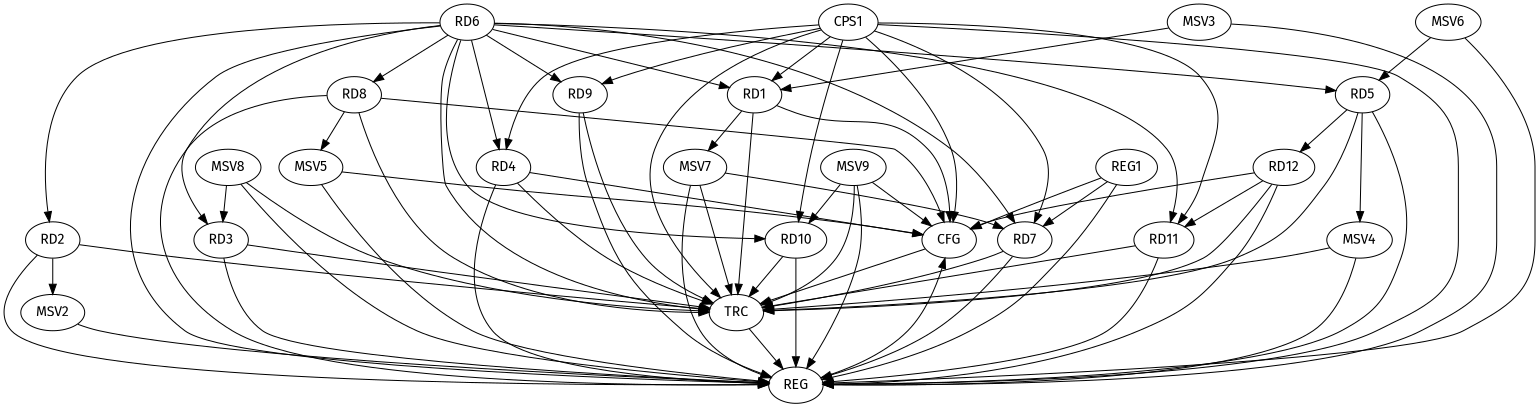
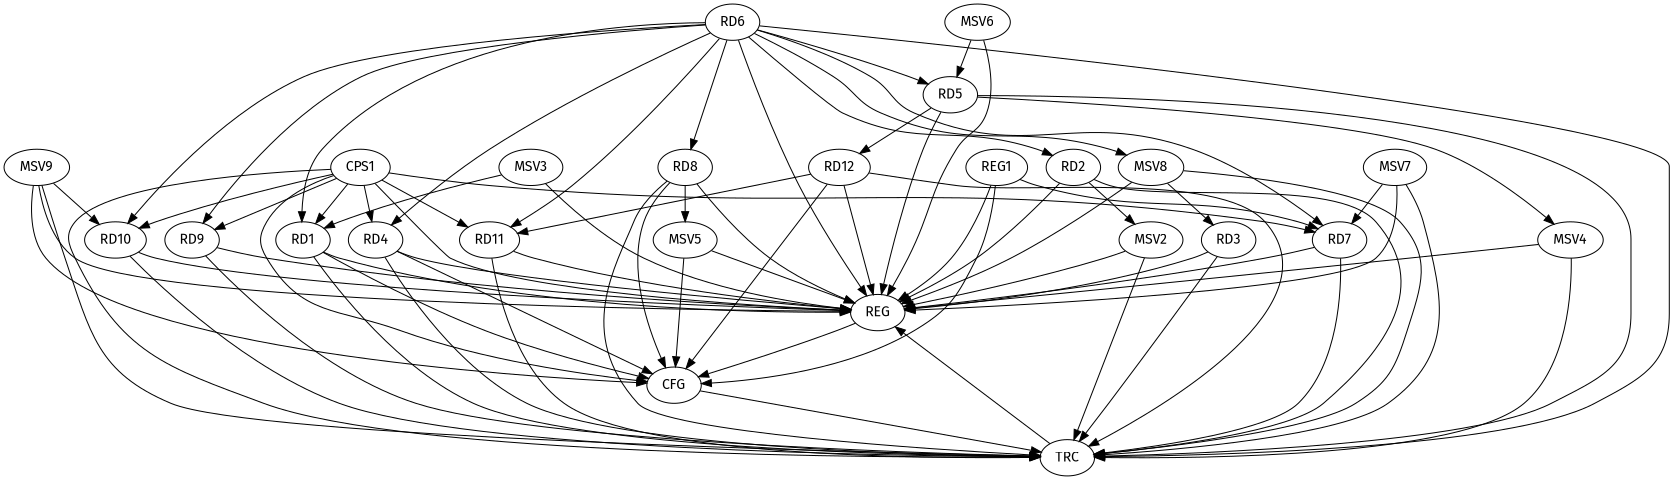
(267, 76) -> (924, 127)
(730, 125) -> (580, 300)
none -> (1111, 344)
